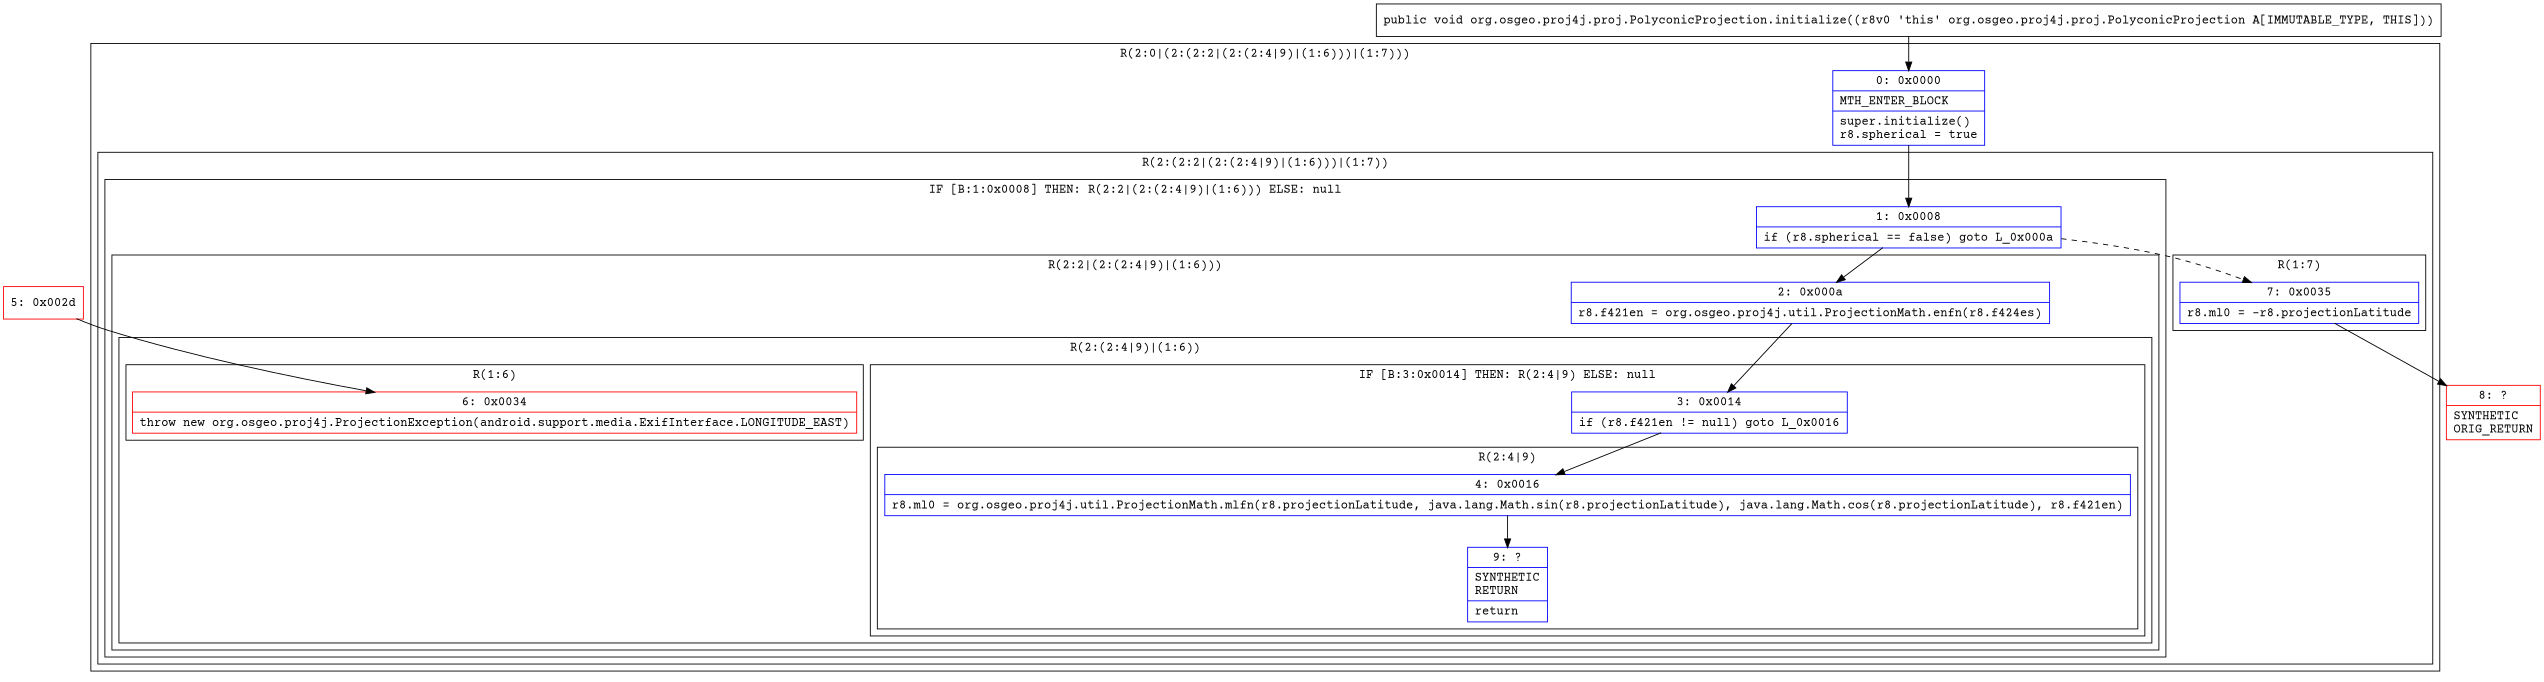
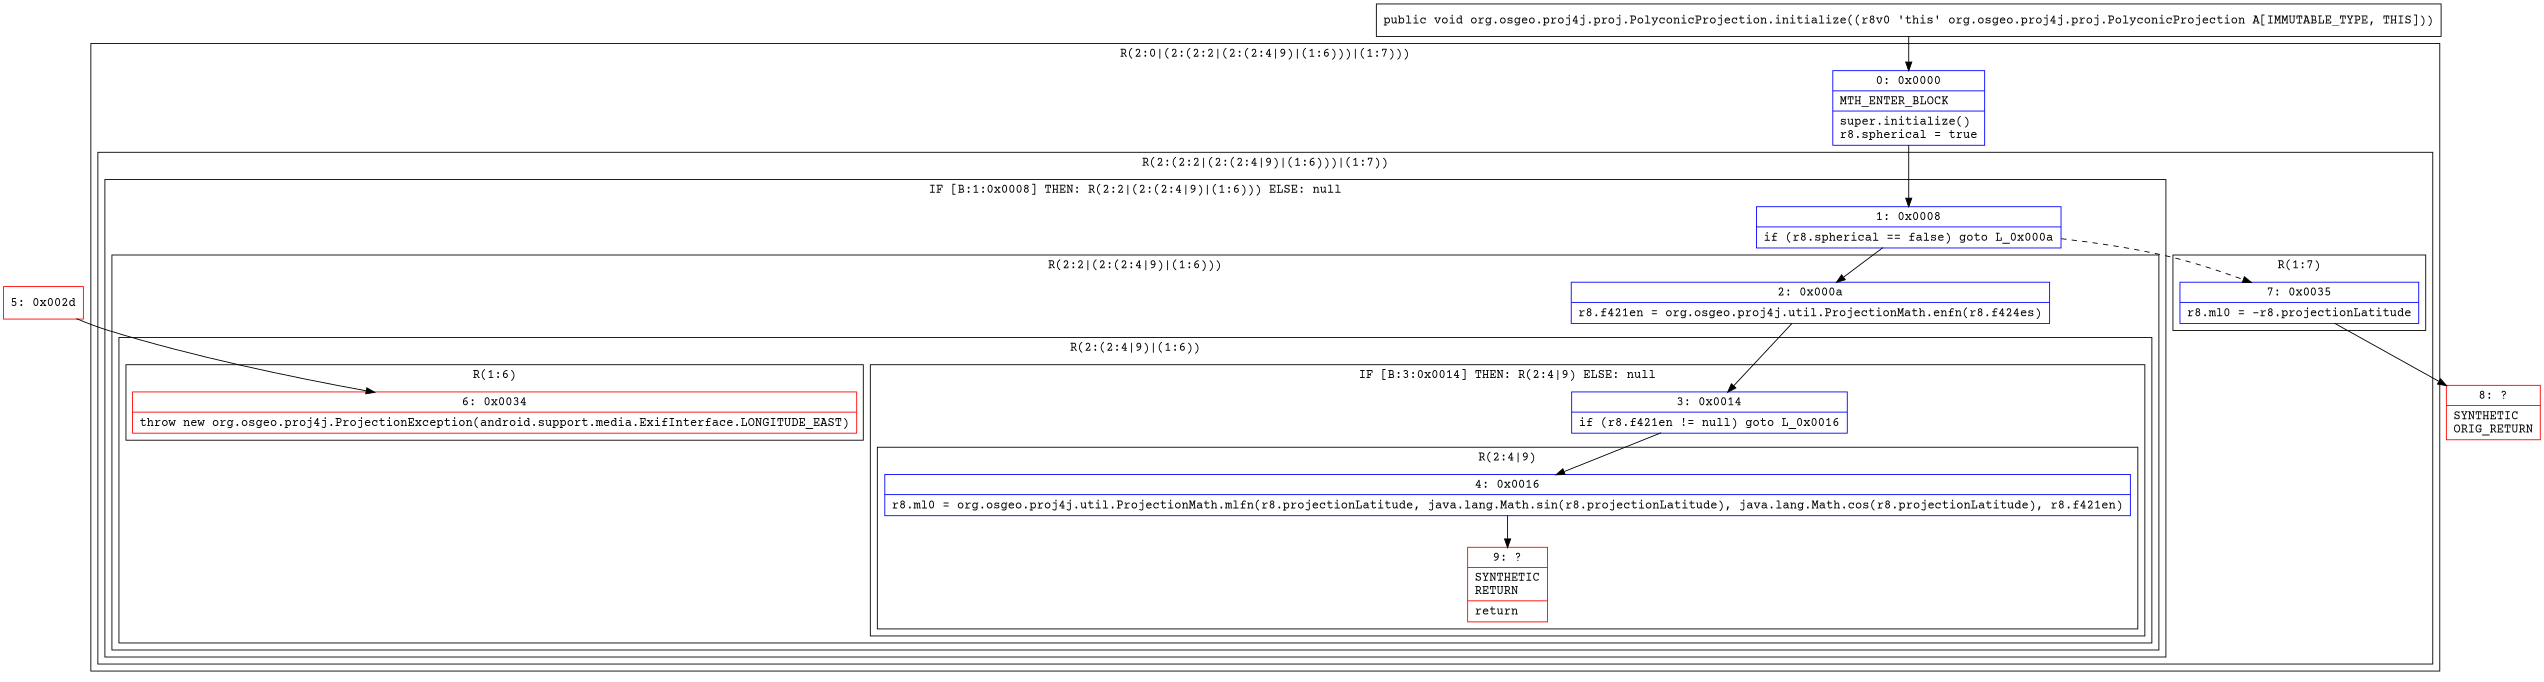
(1508, 585) -> (1508, 585)
